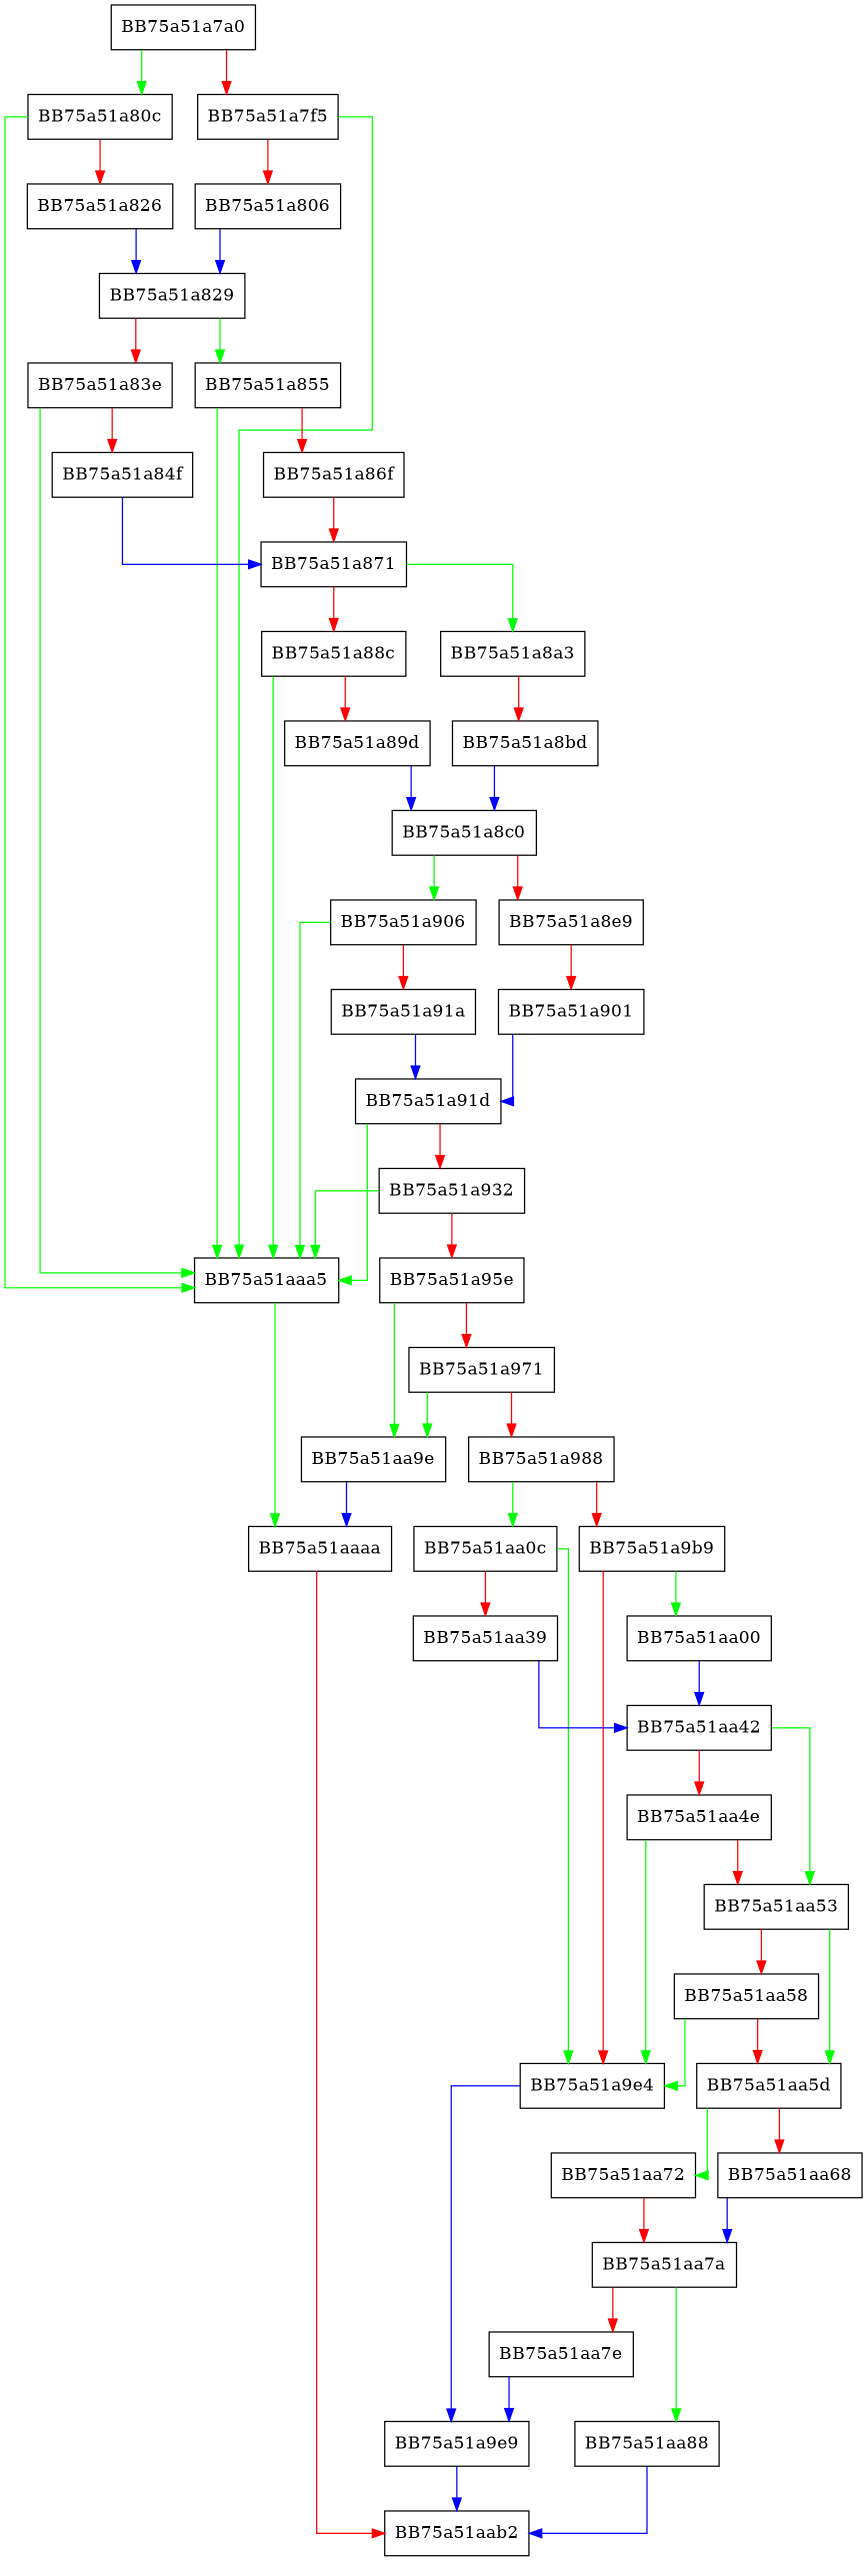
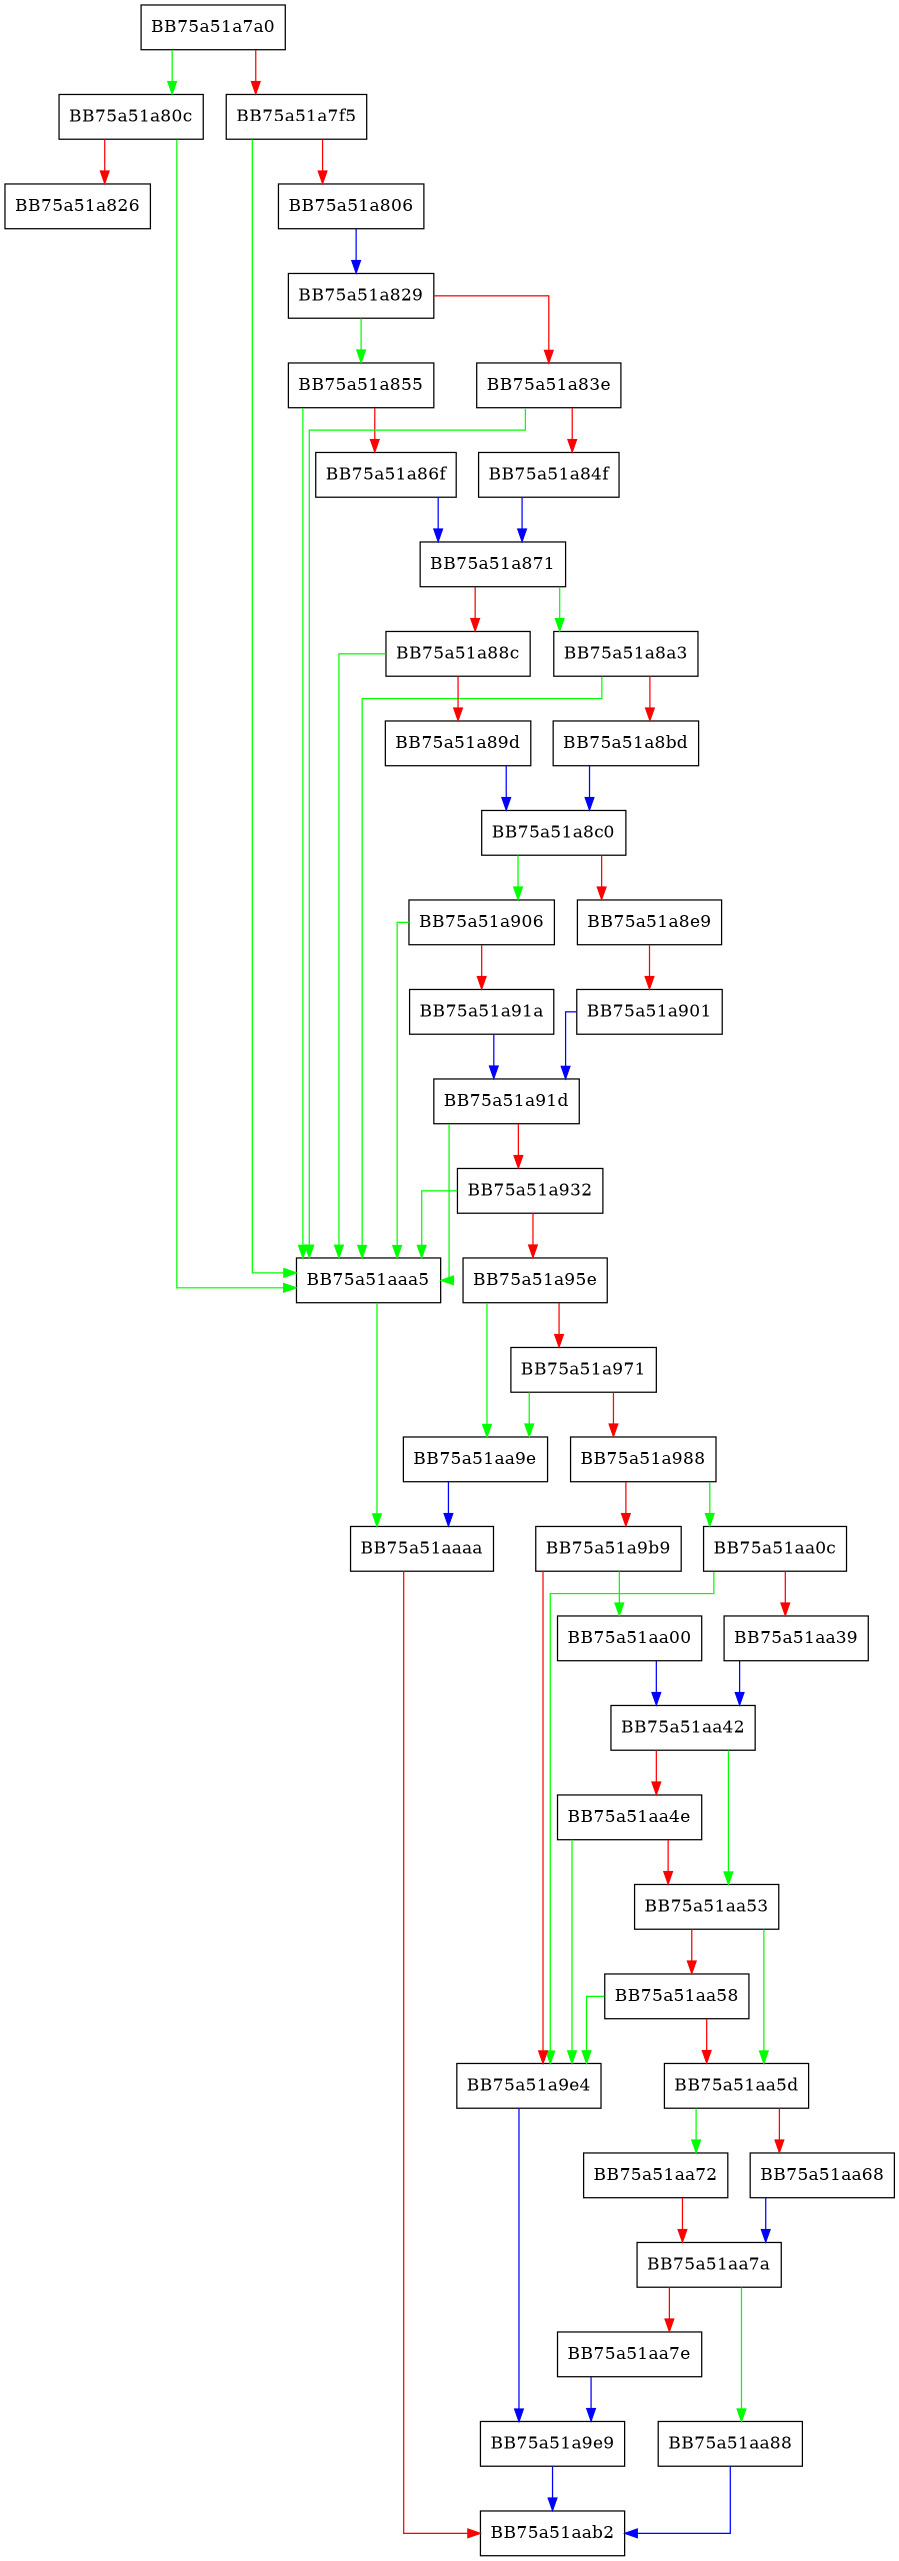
(136, 245) -> none
(334, 513) -> (438, 513)
none -> (362, 841)
